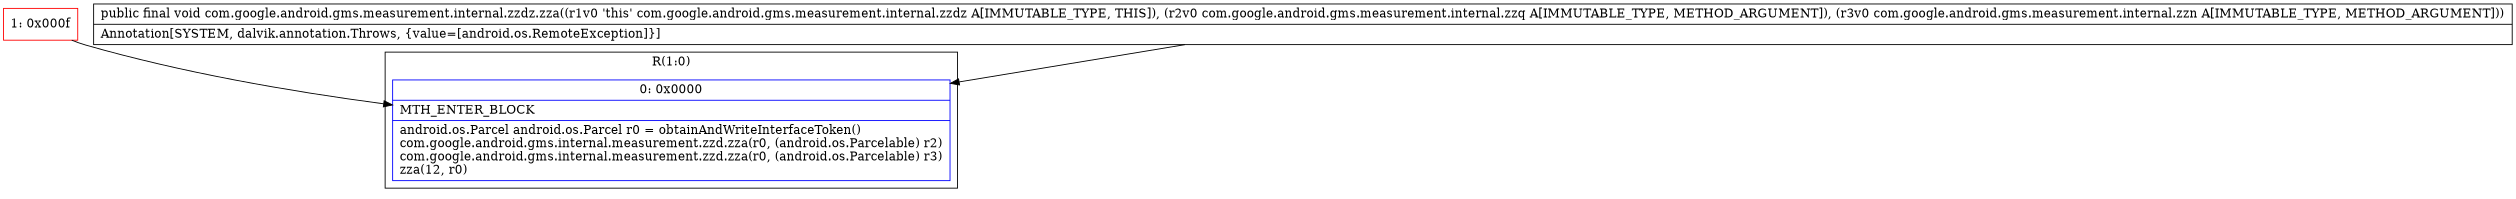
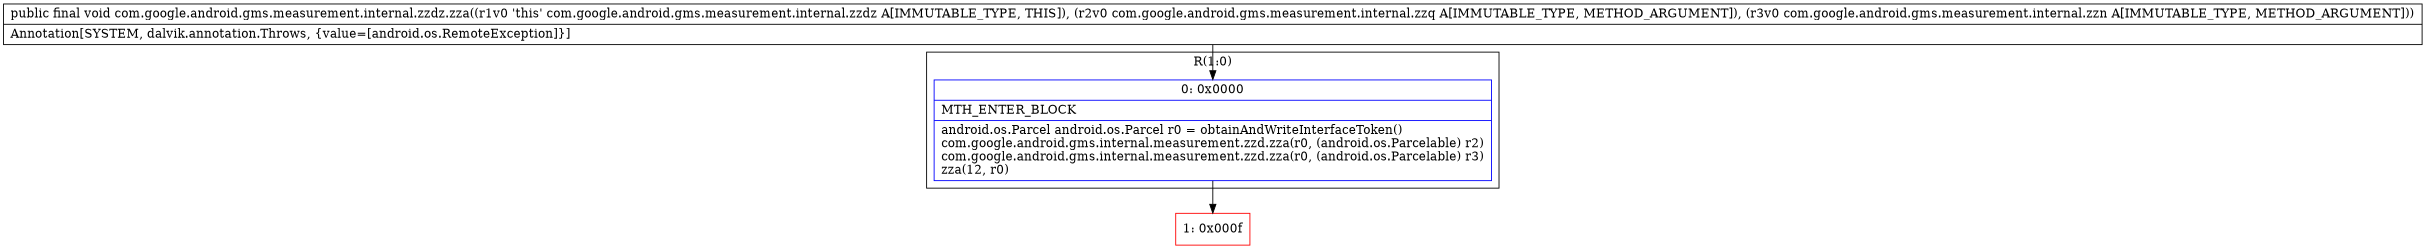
(226, 78) -> (1213, 194)
